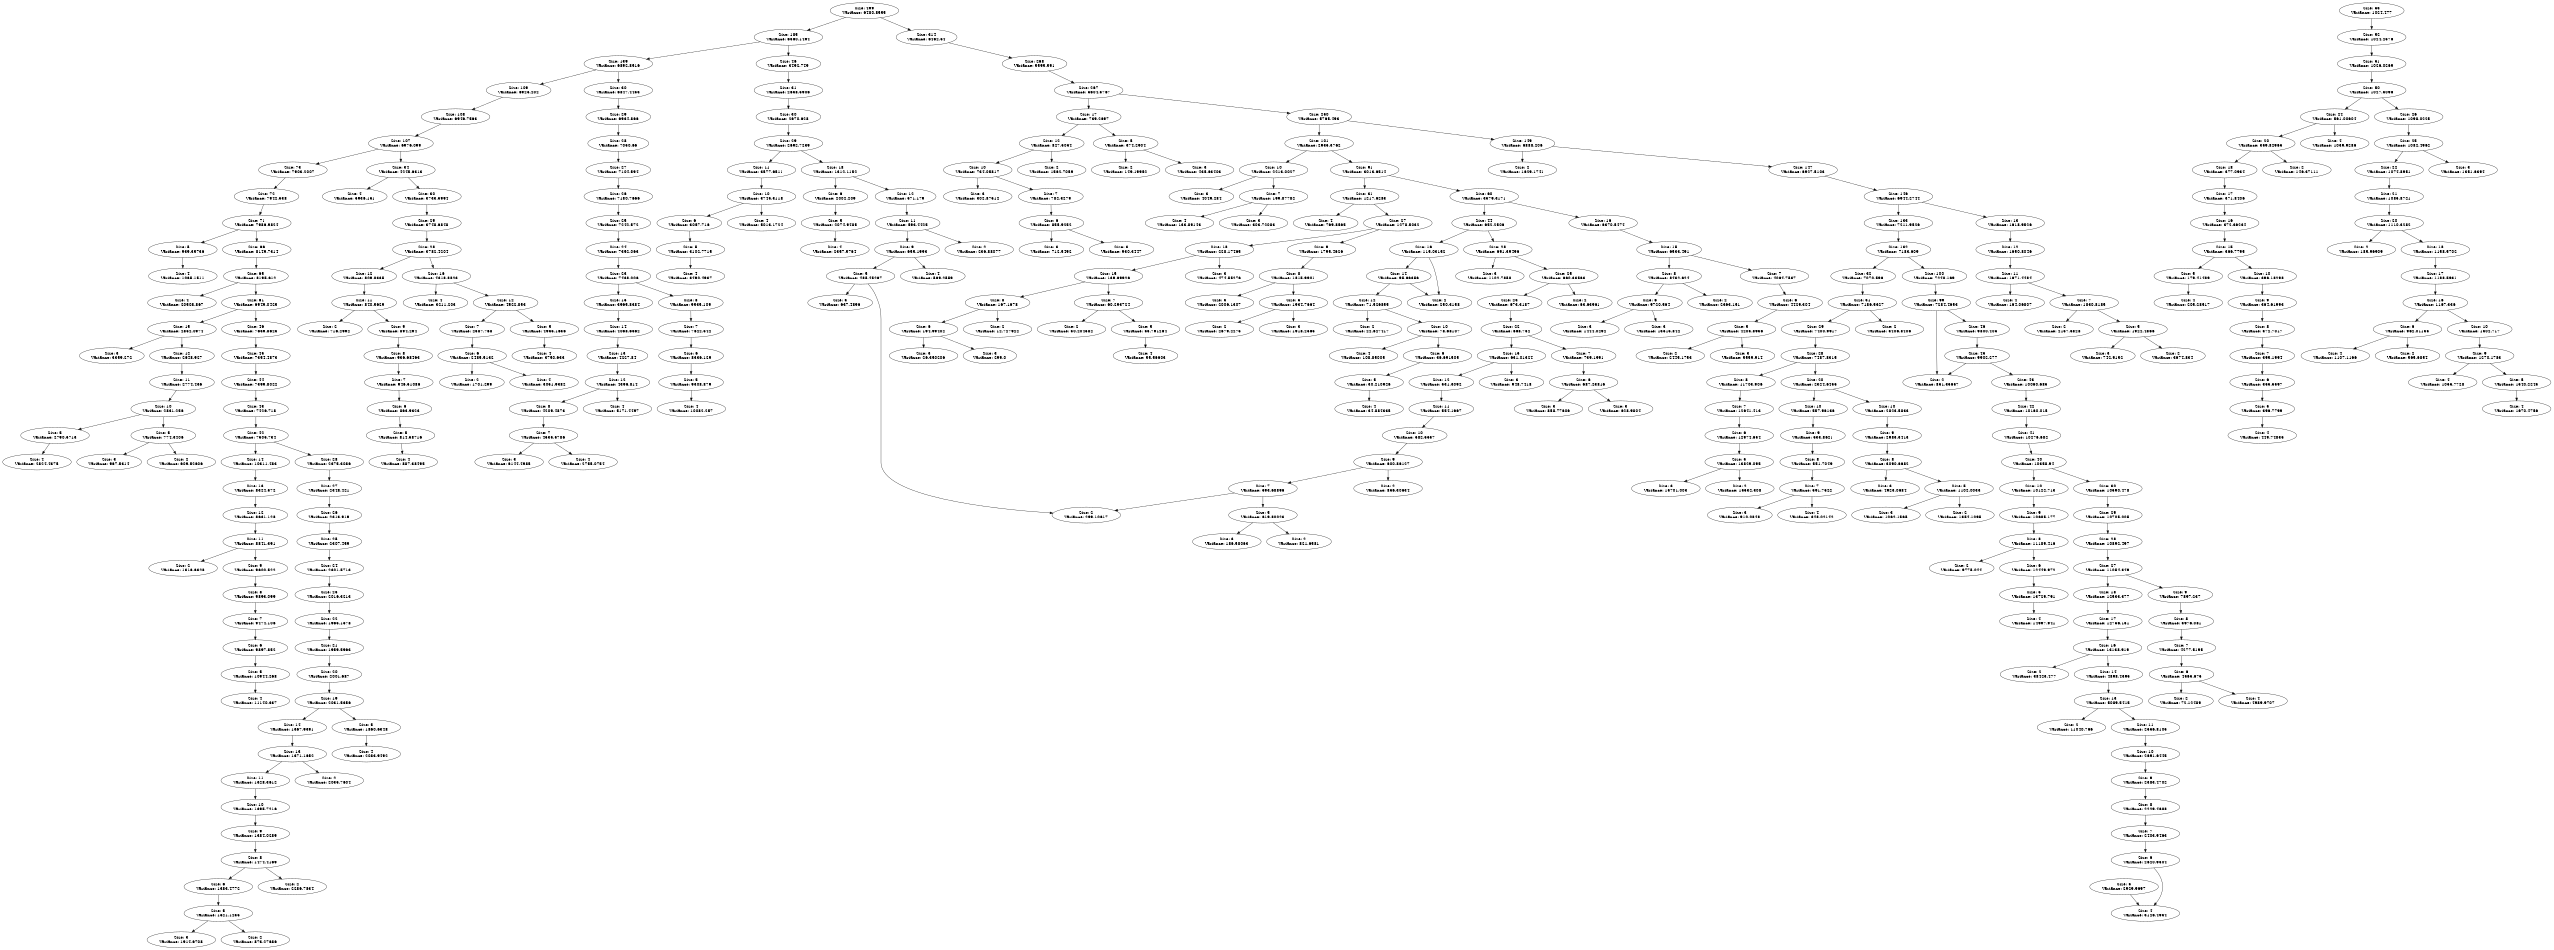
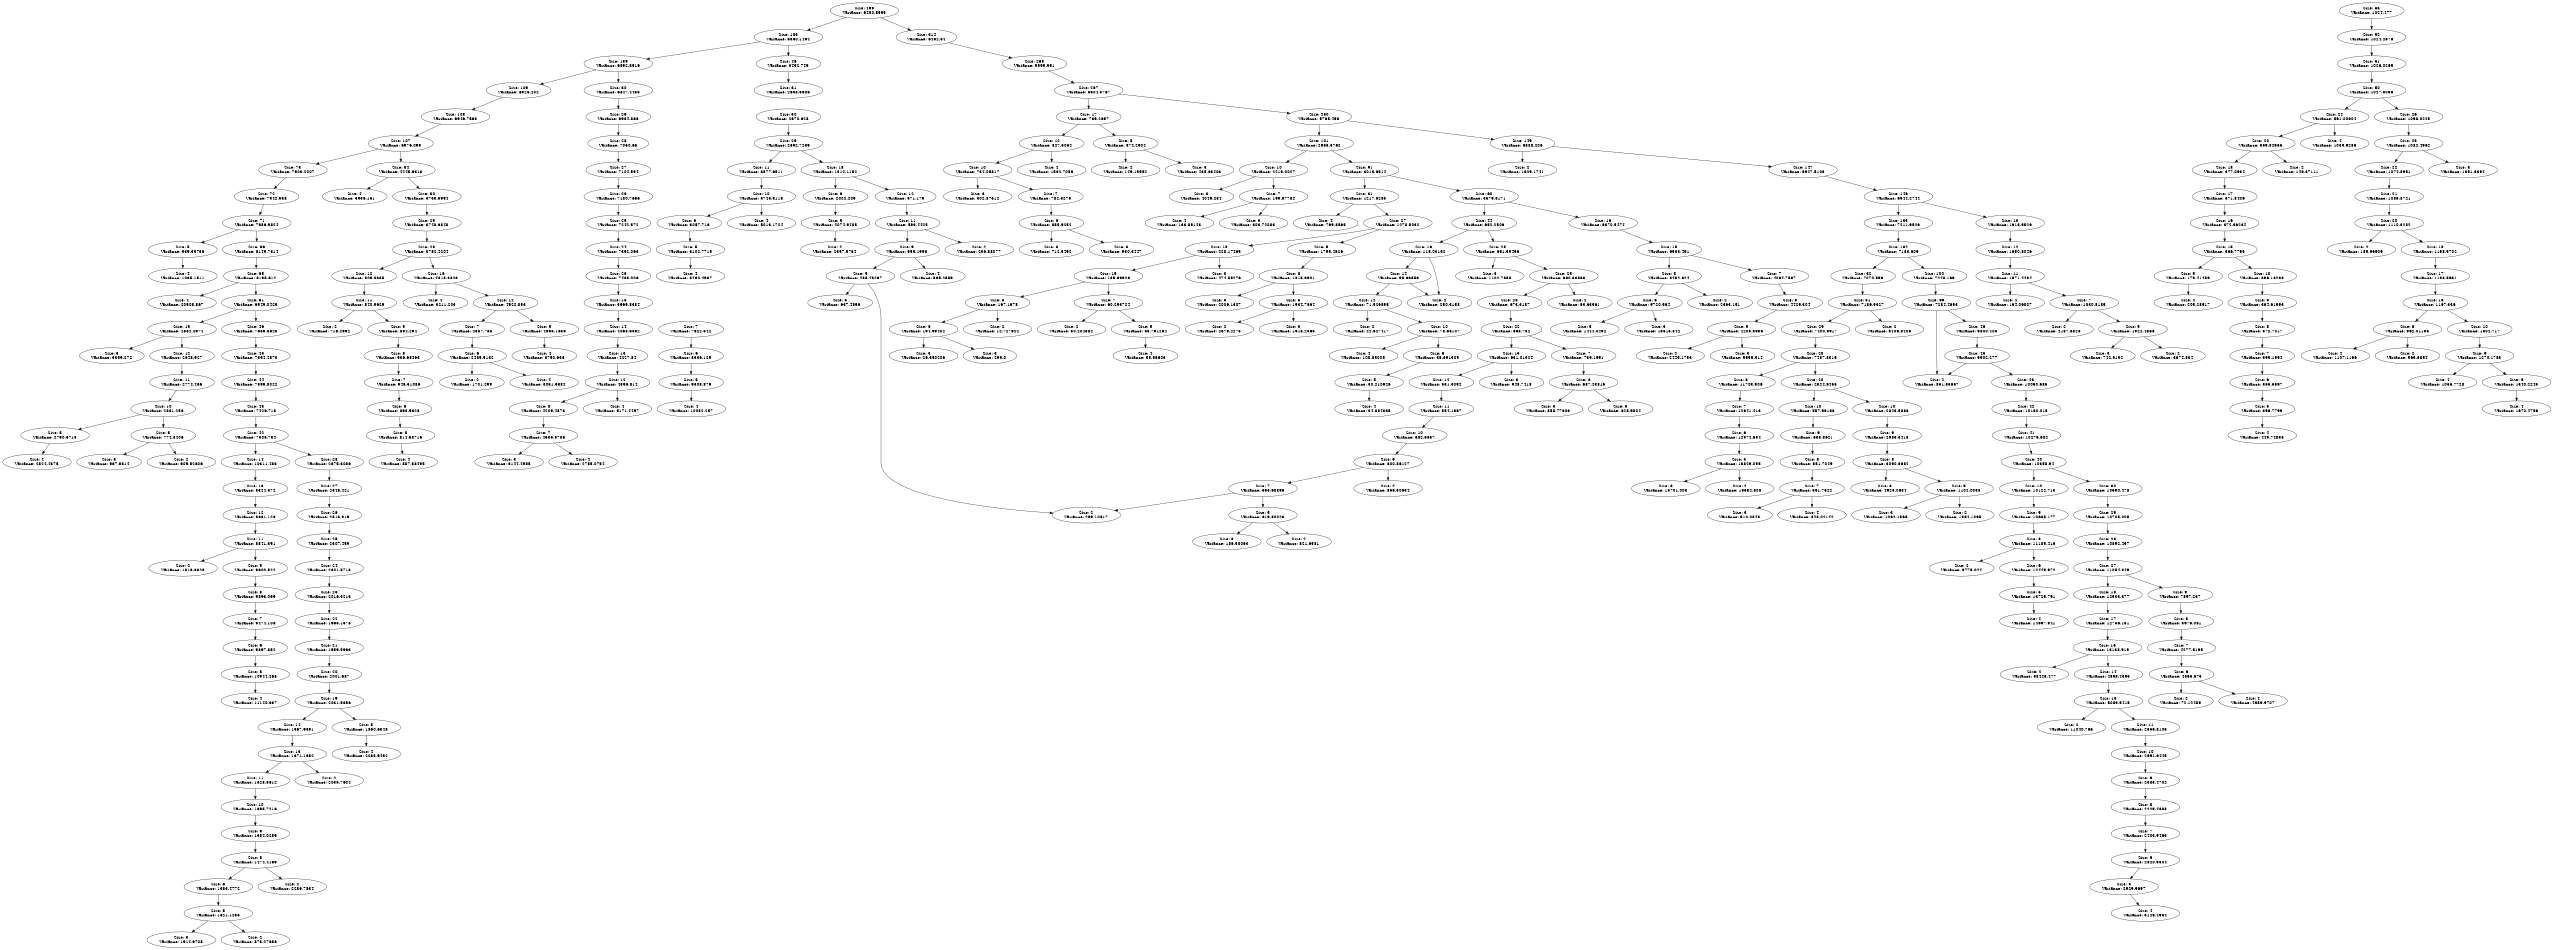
(788, 102) -> none
(691, 303) -> none
(2163, 885) -> (2136, 872)
